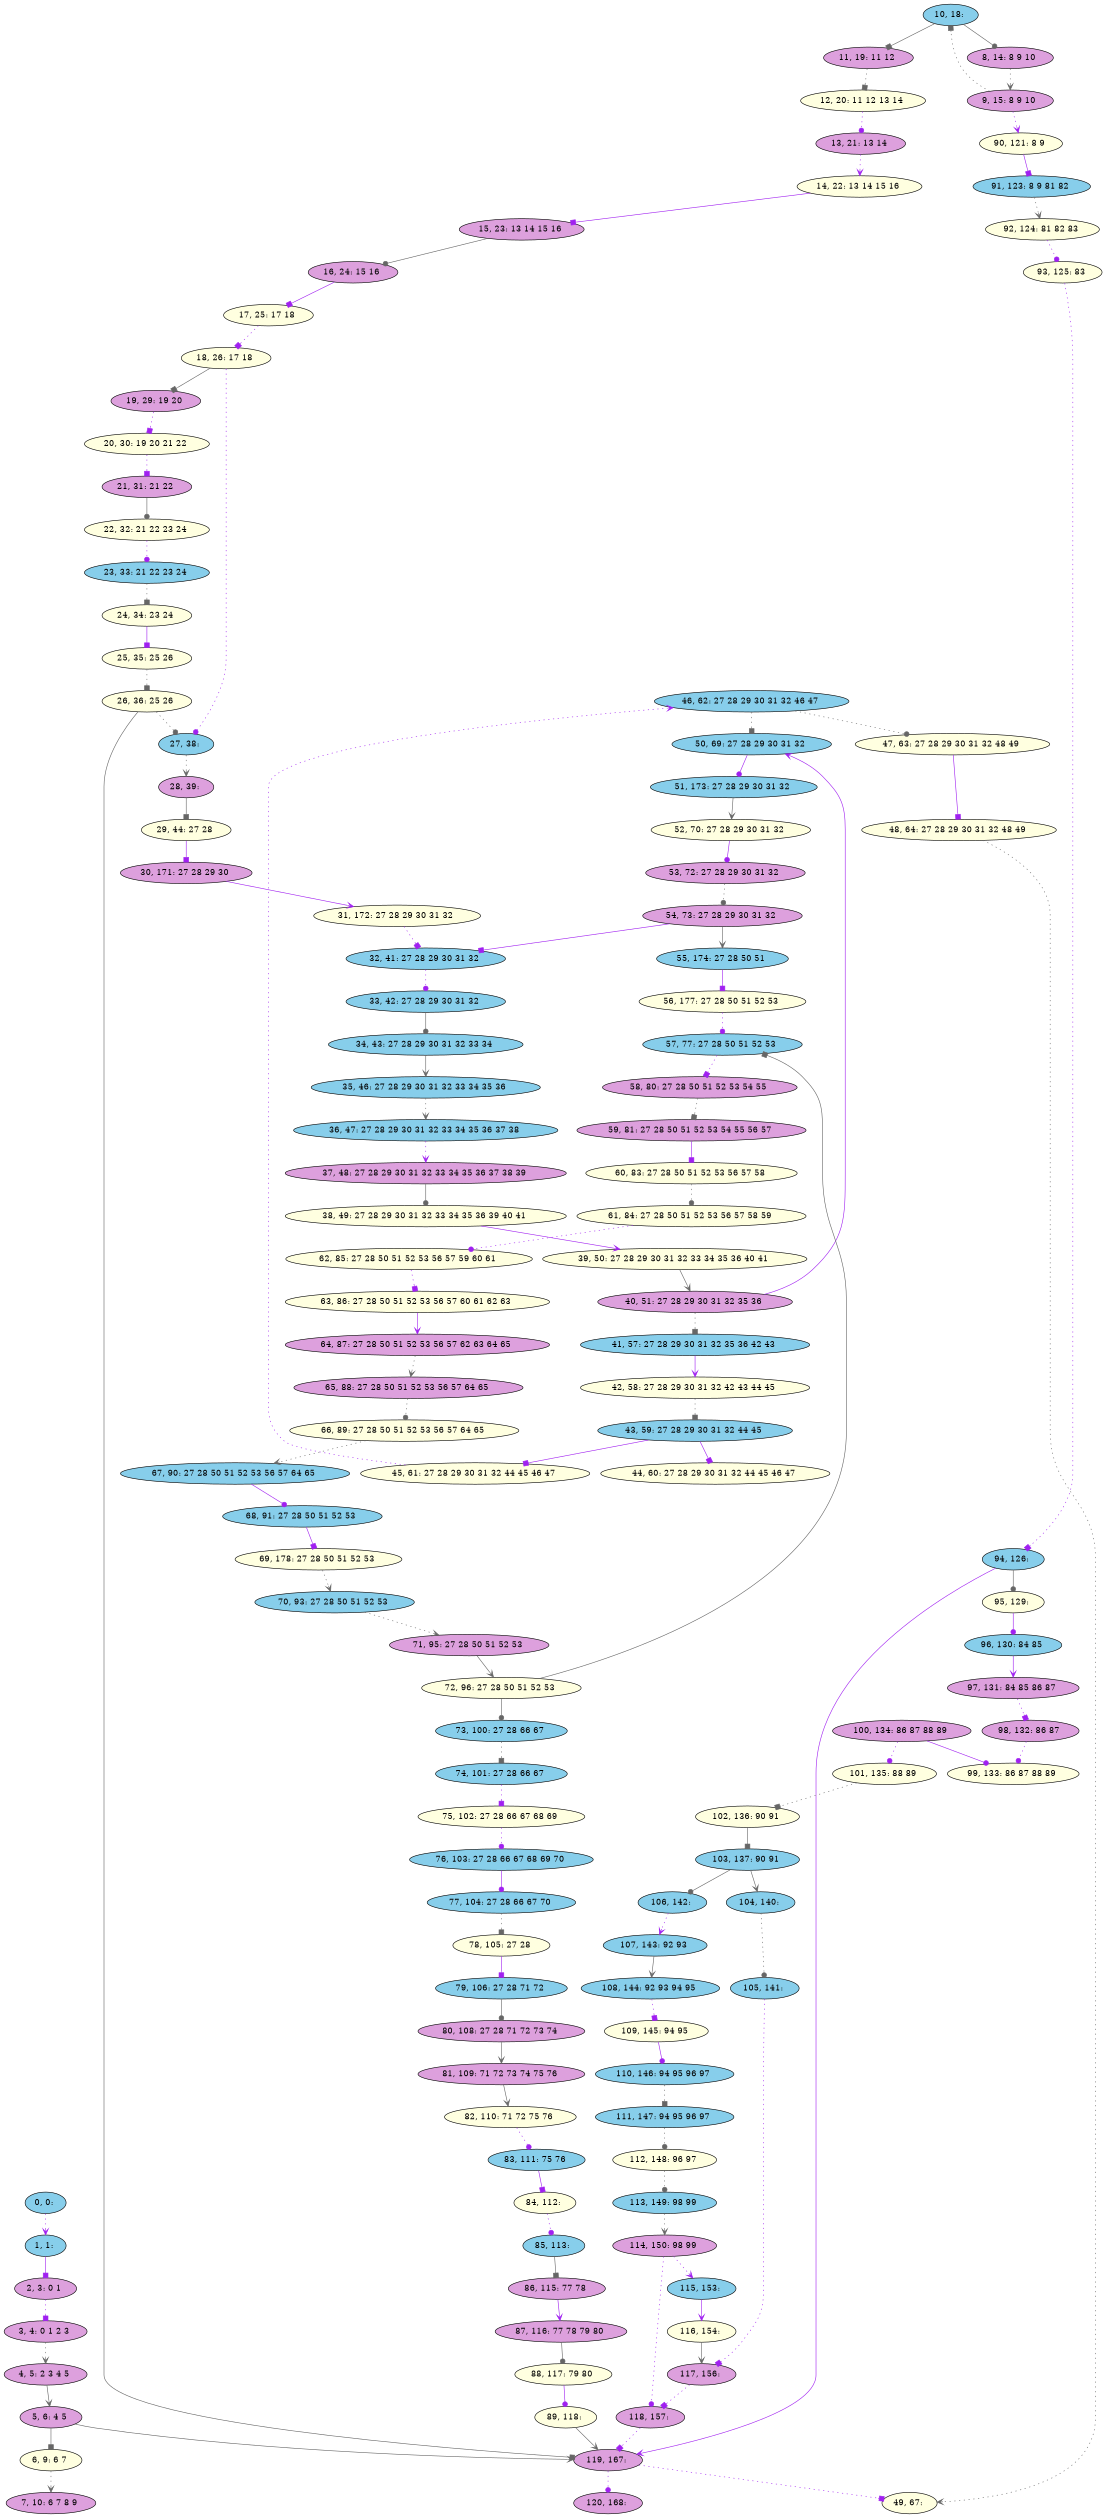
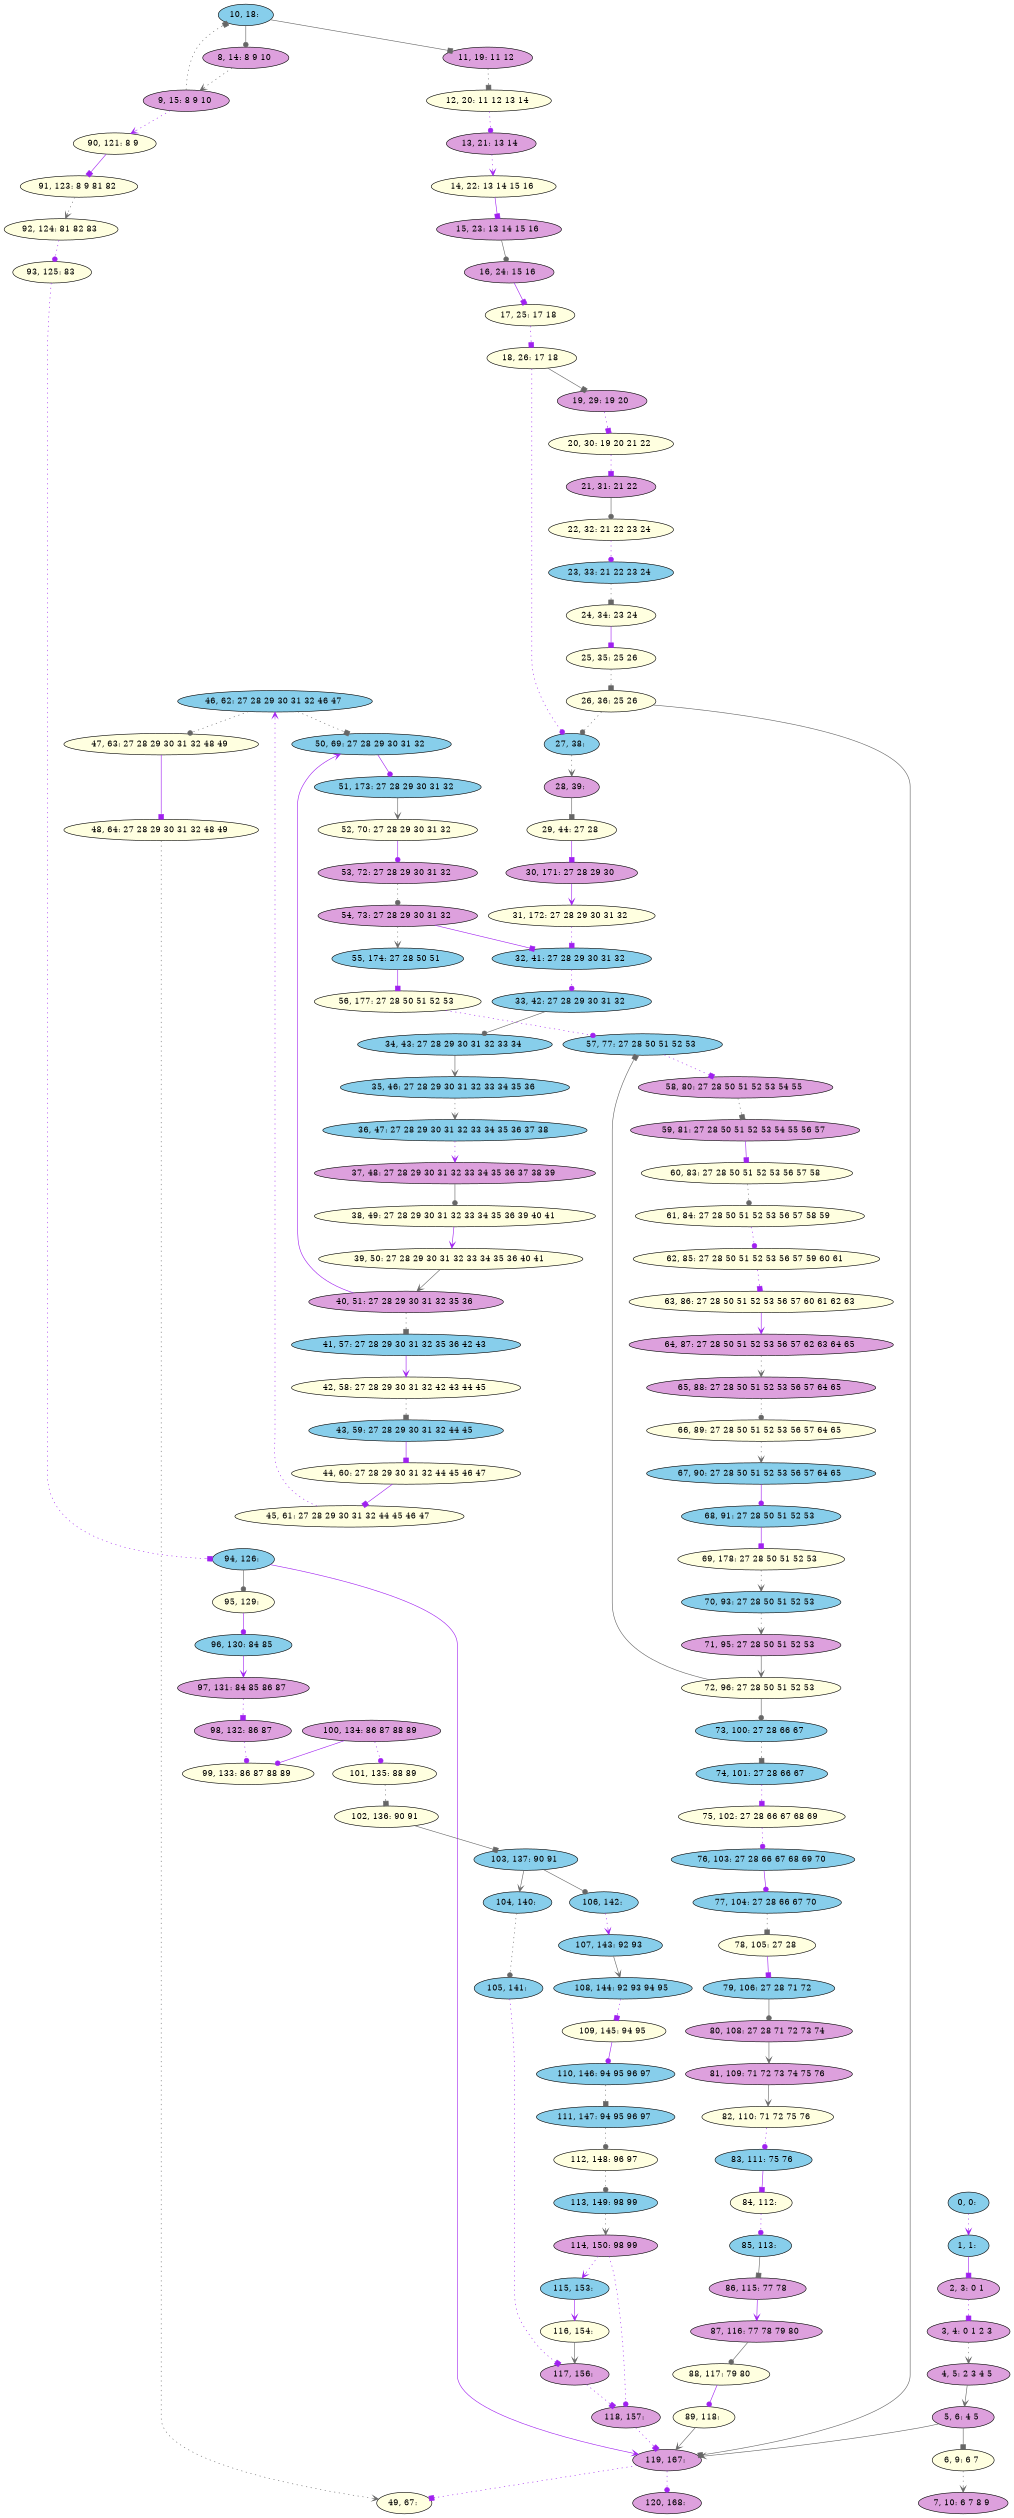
(1032, 186) -> (79, 186)
(722, 934) -> (398, 934)
(589, 1451) -> (380, 1493)
